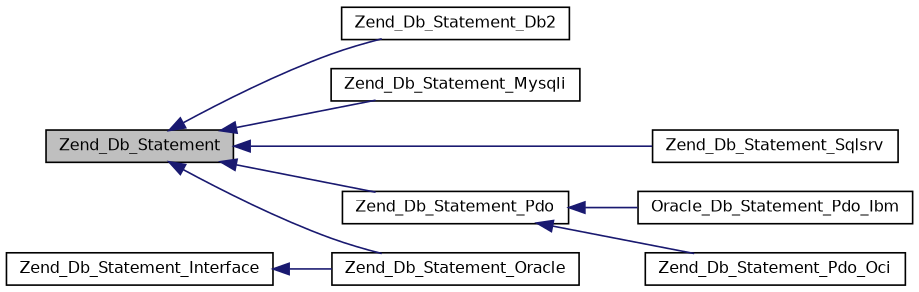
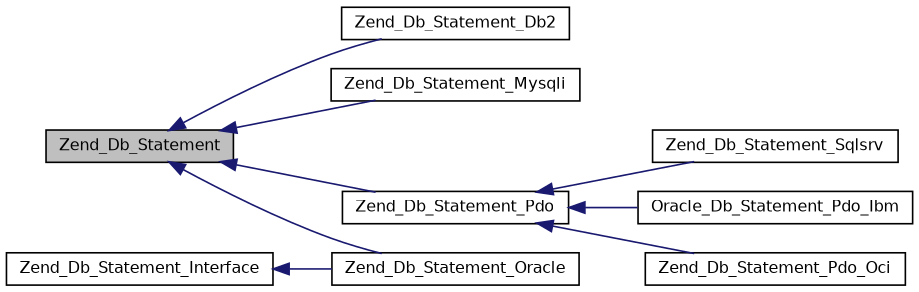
(451, 146) -> (624, 175)
